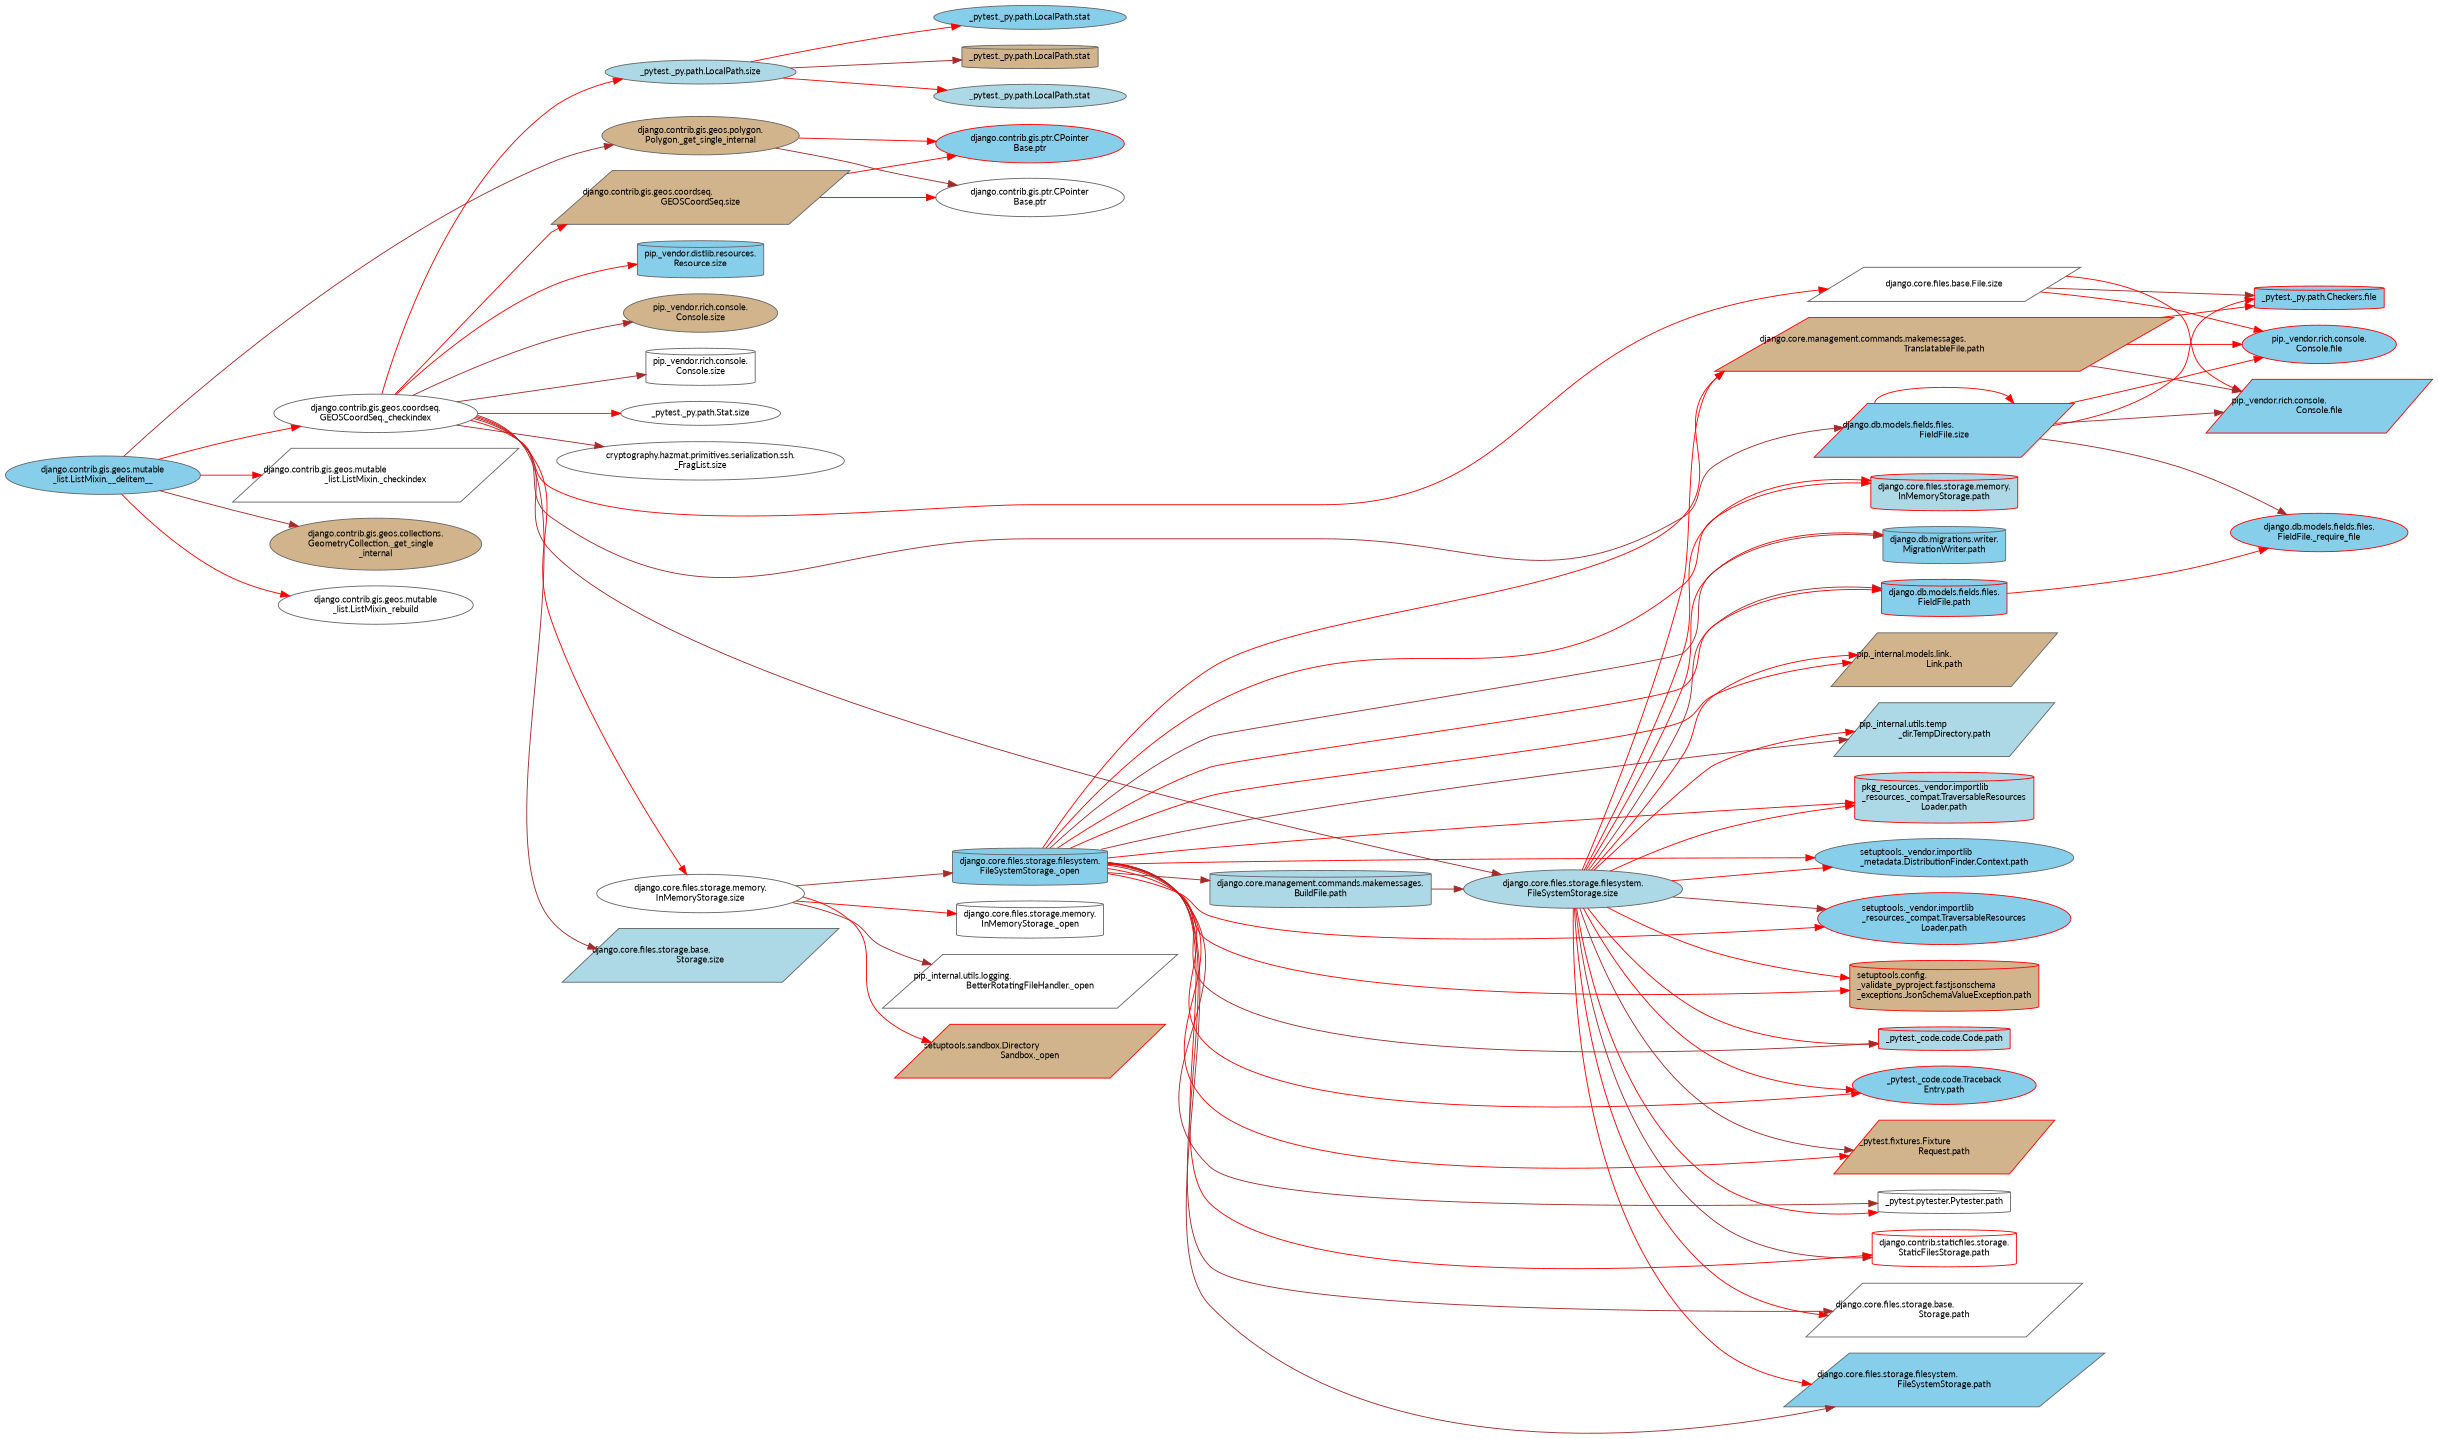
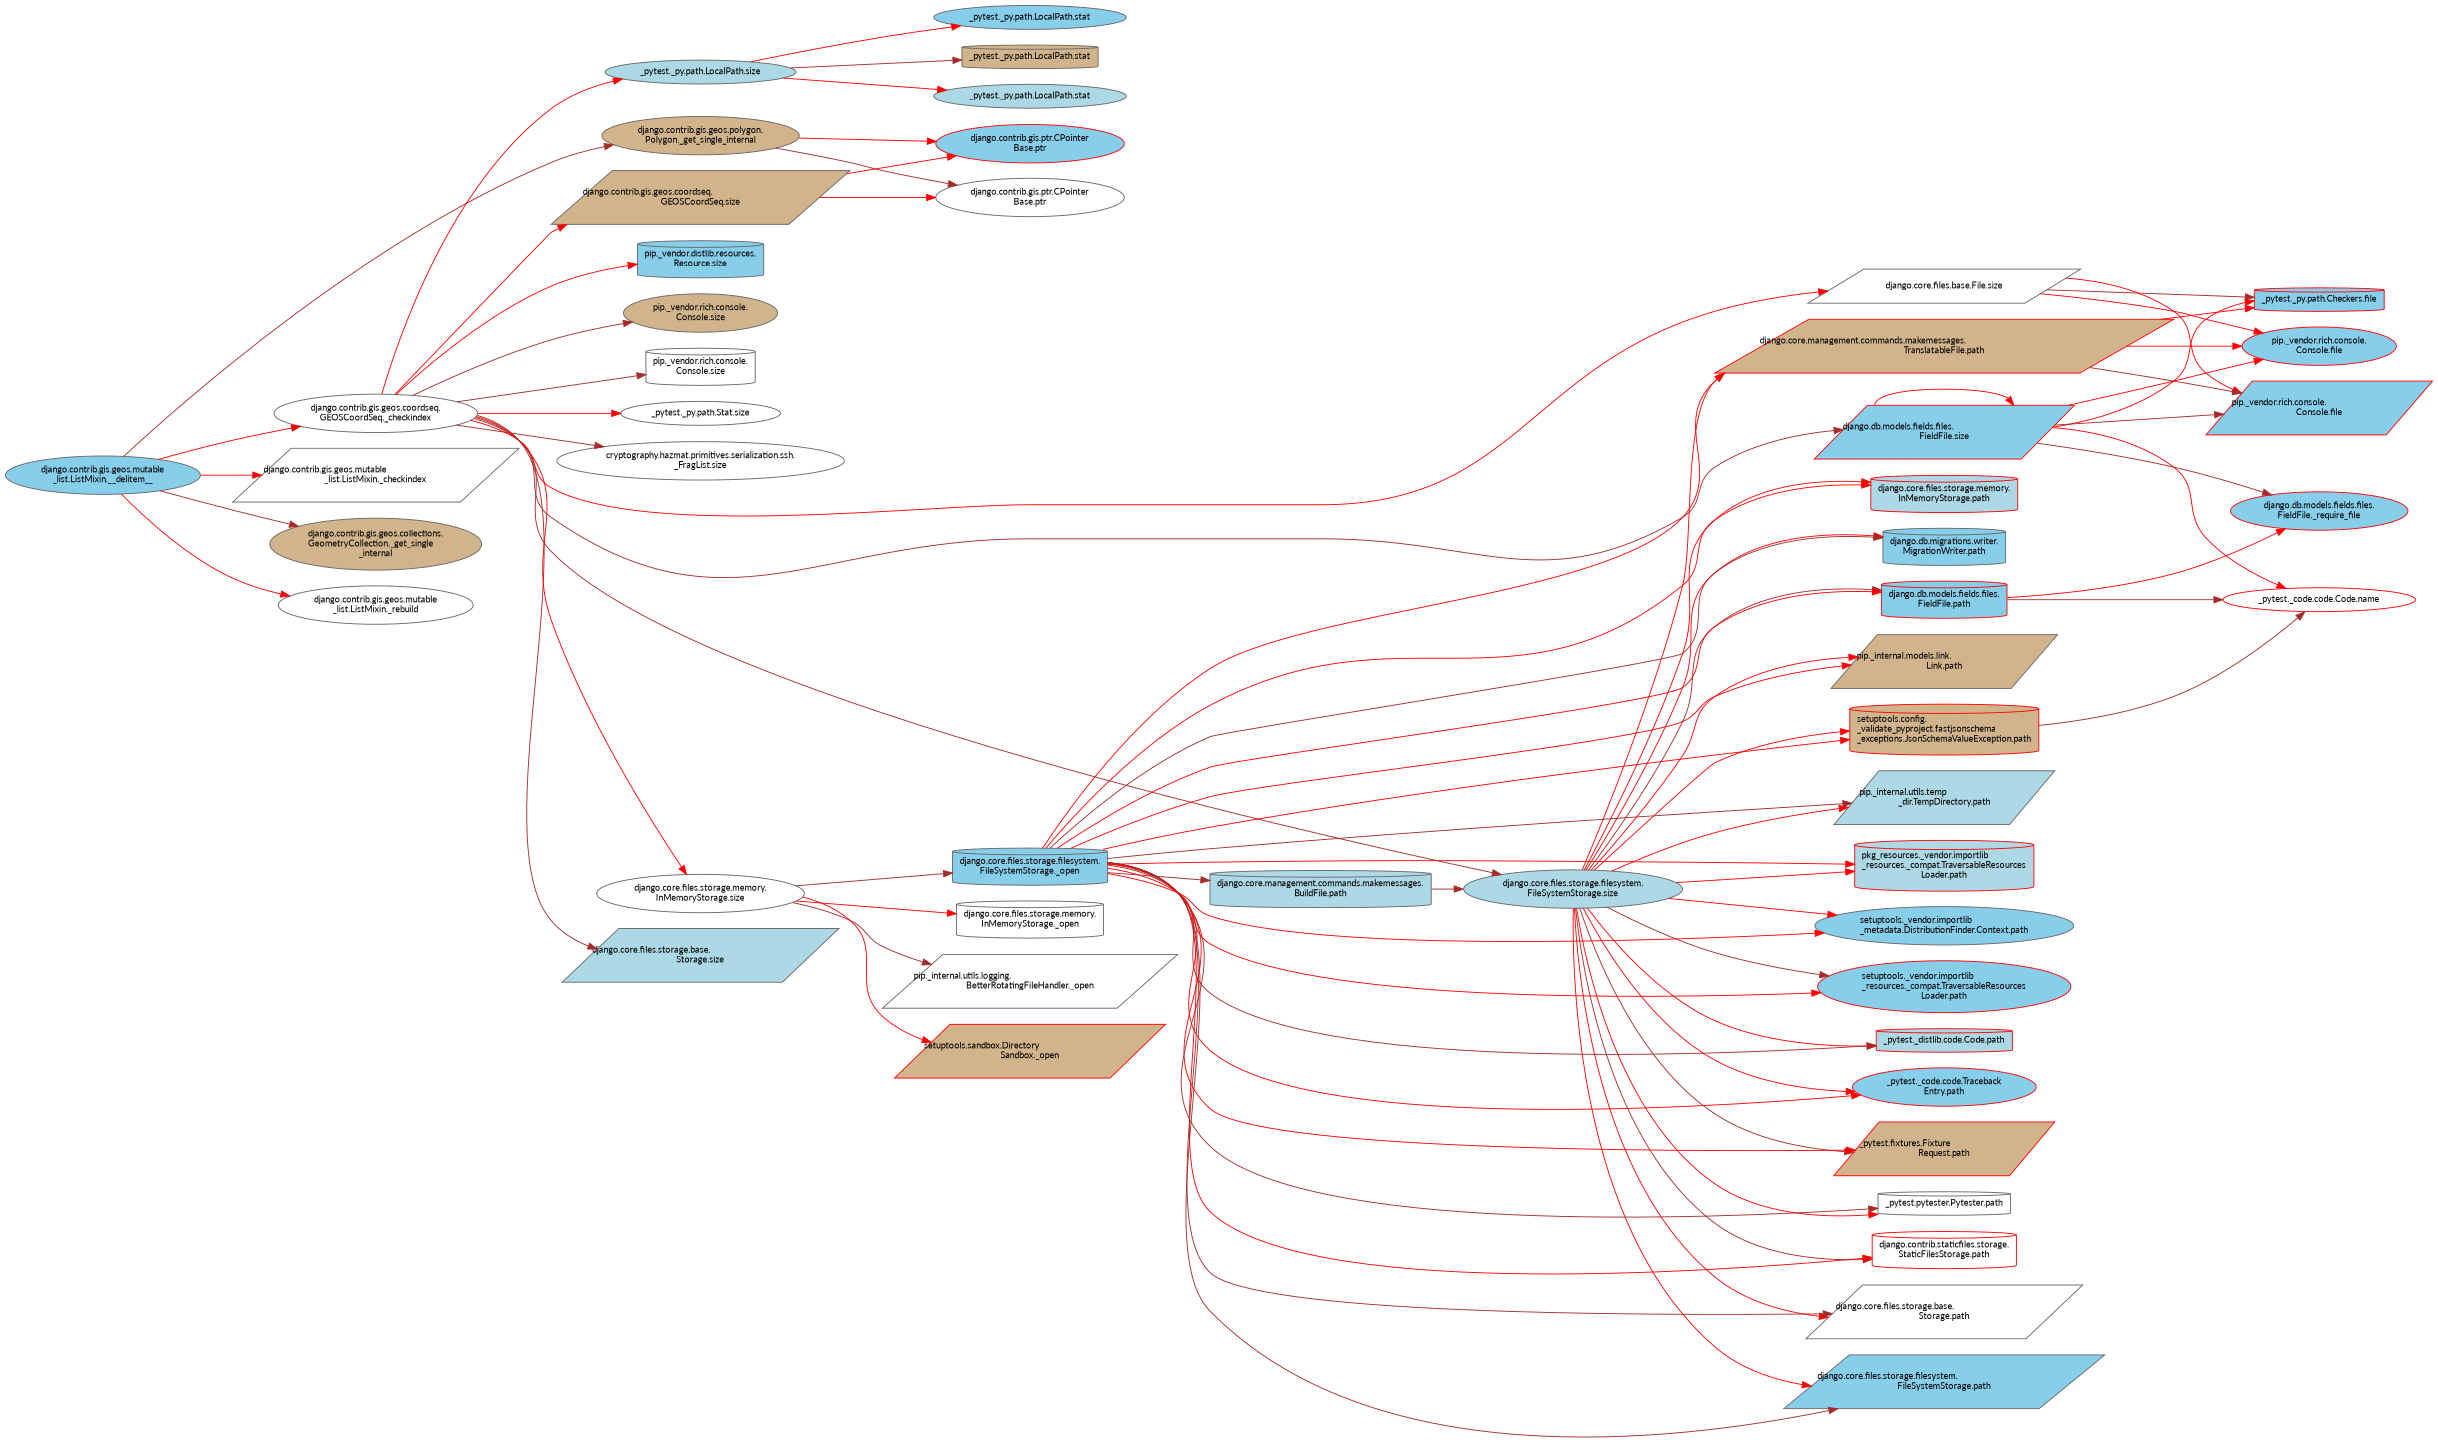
none -> (2319, 600)
(1944, 1039) -> (1944, 1040)
